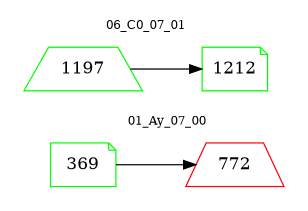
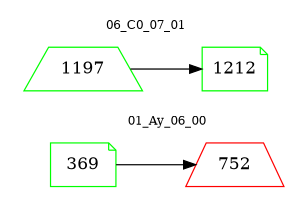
(167, 122) -> (167, 122)
(235, 165) -> (235, 165)
